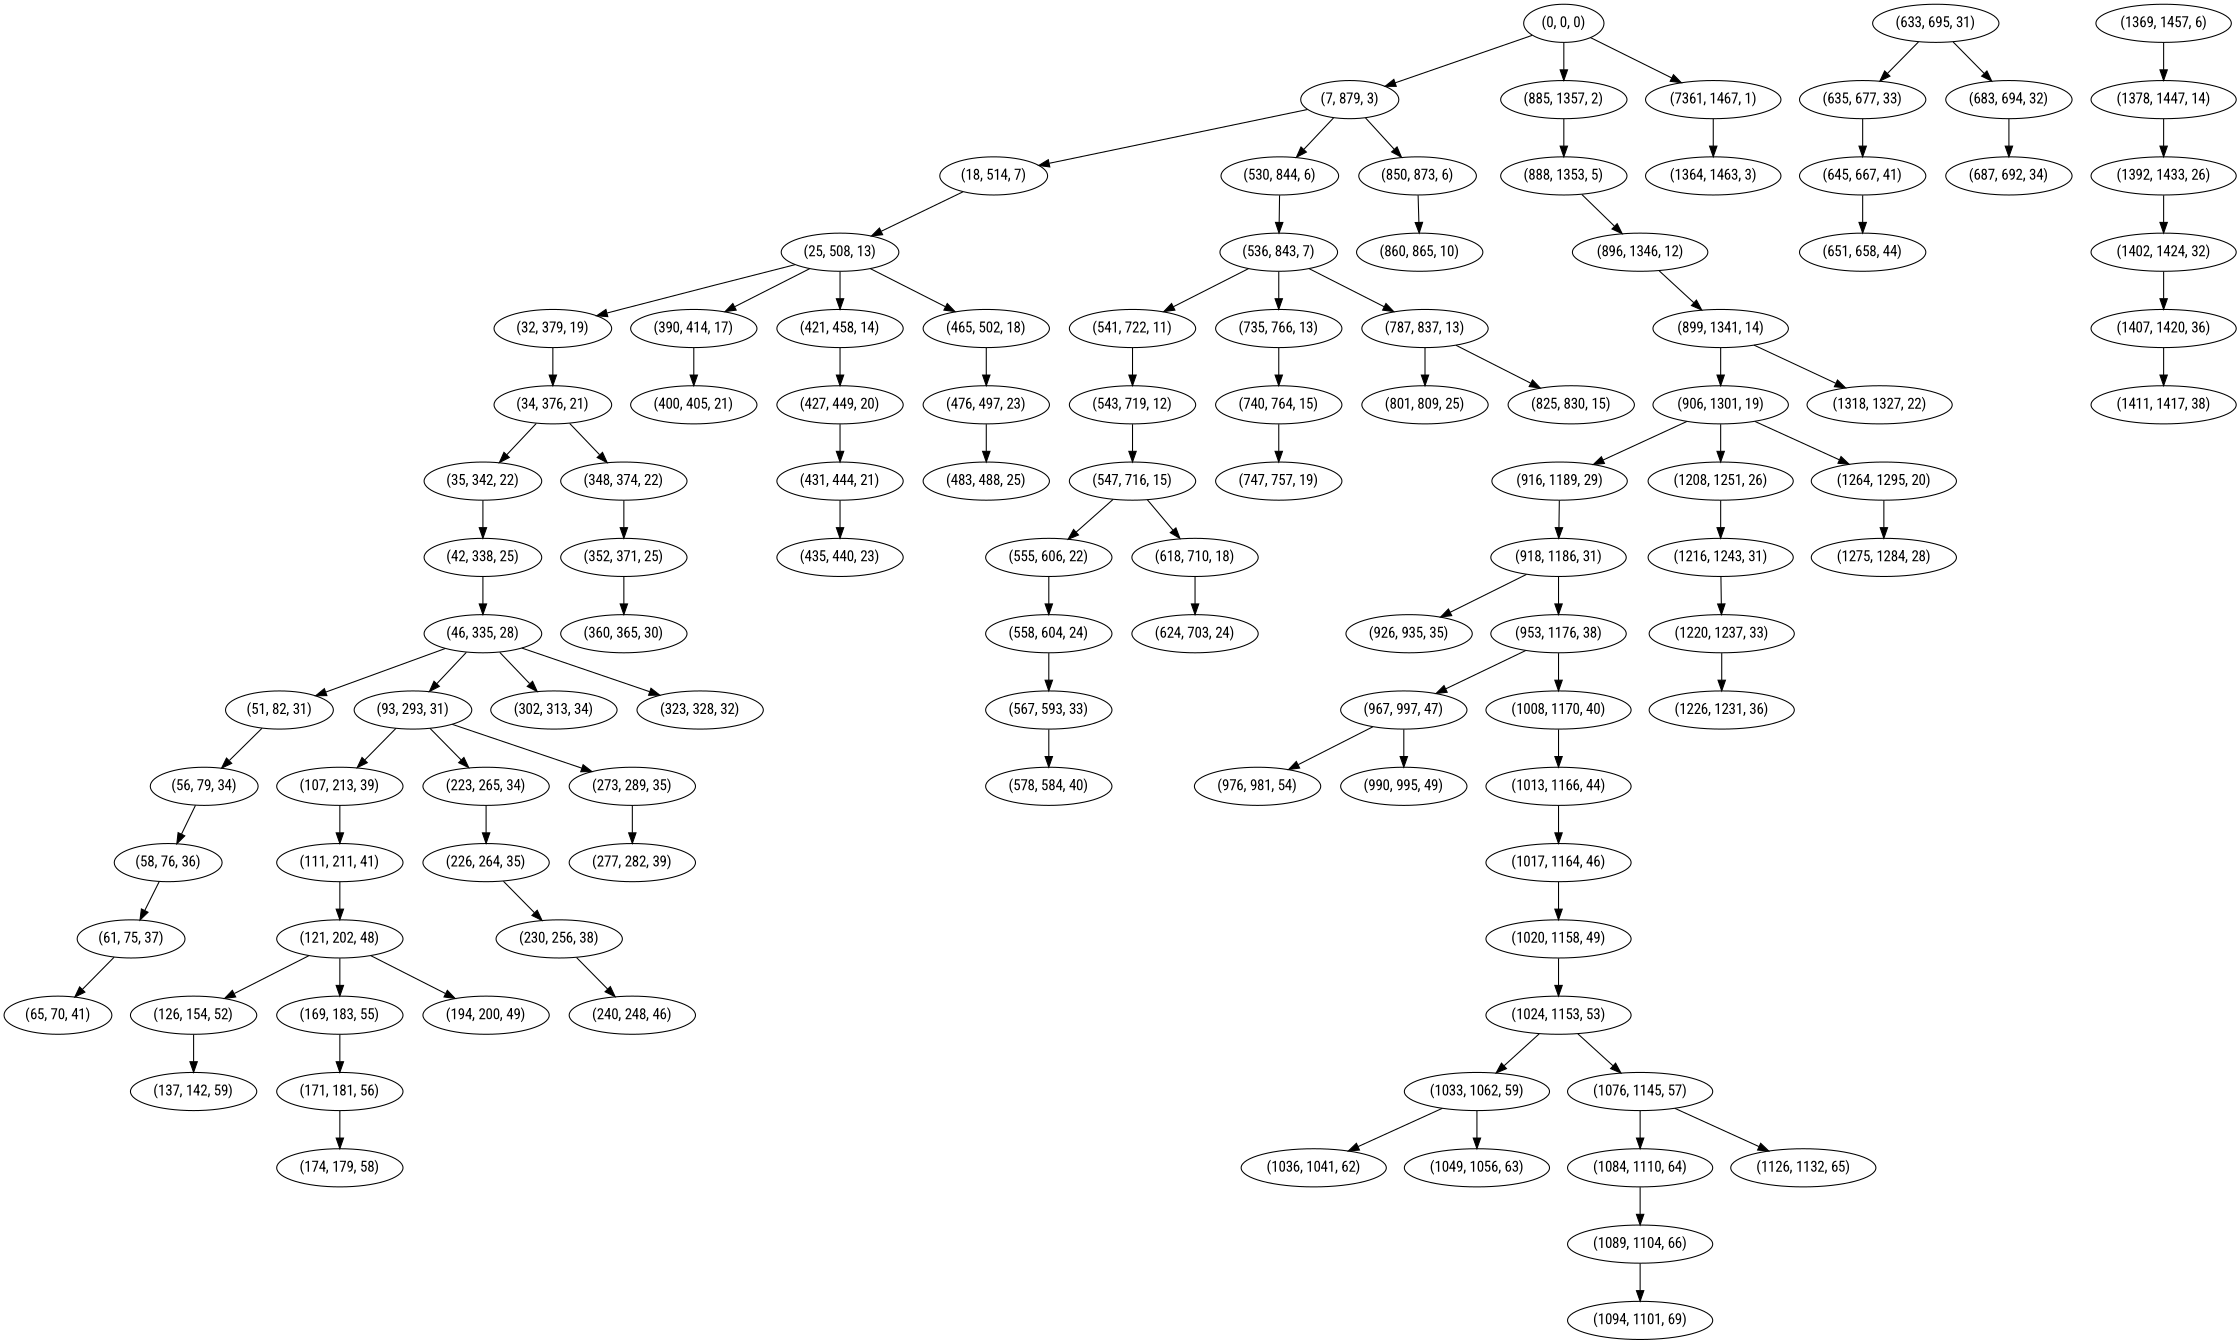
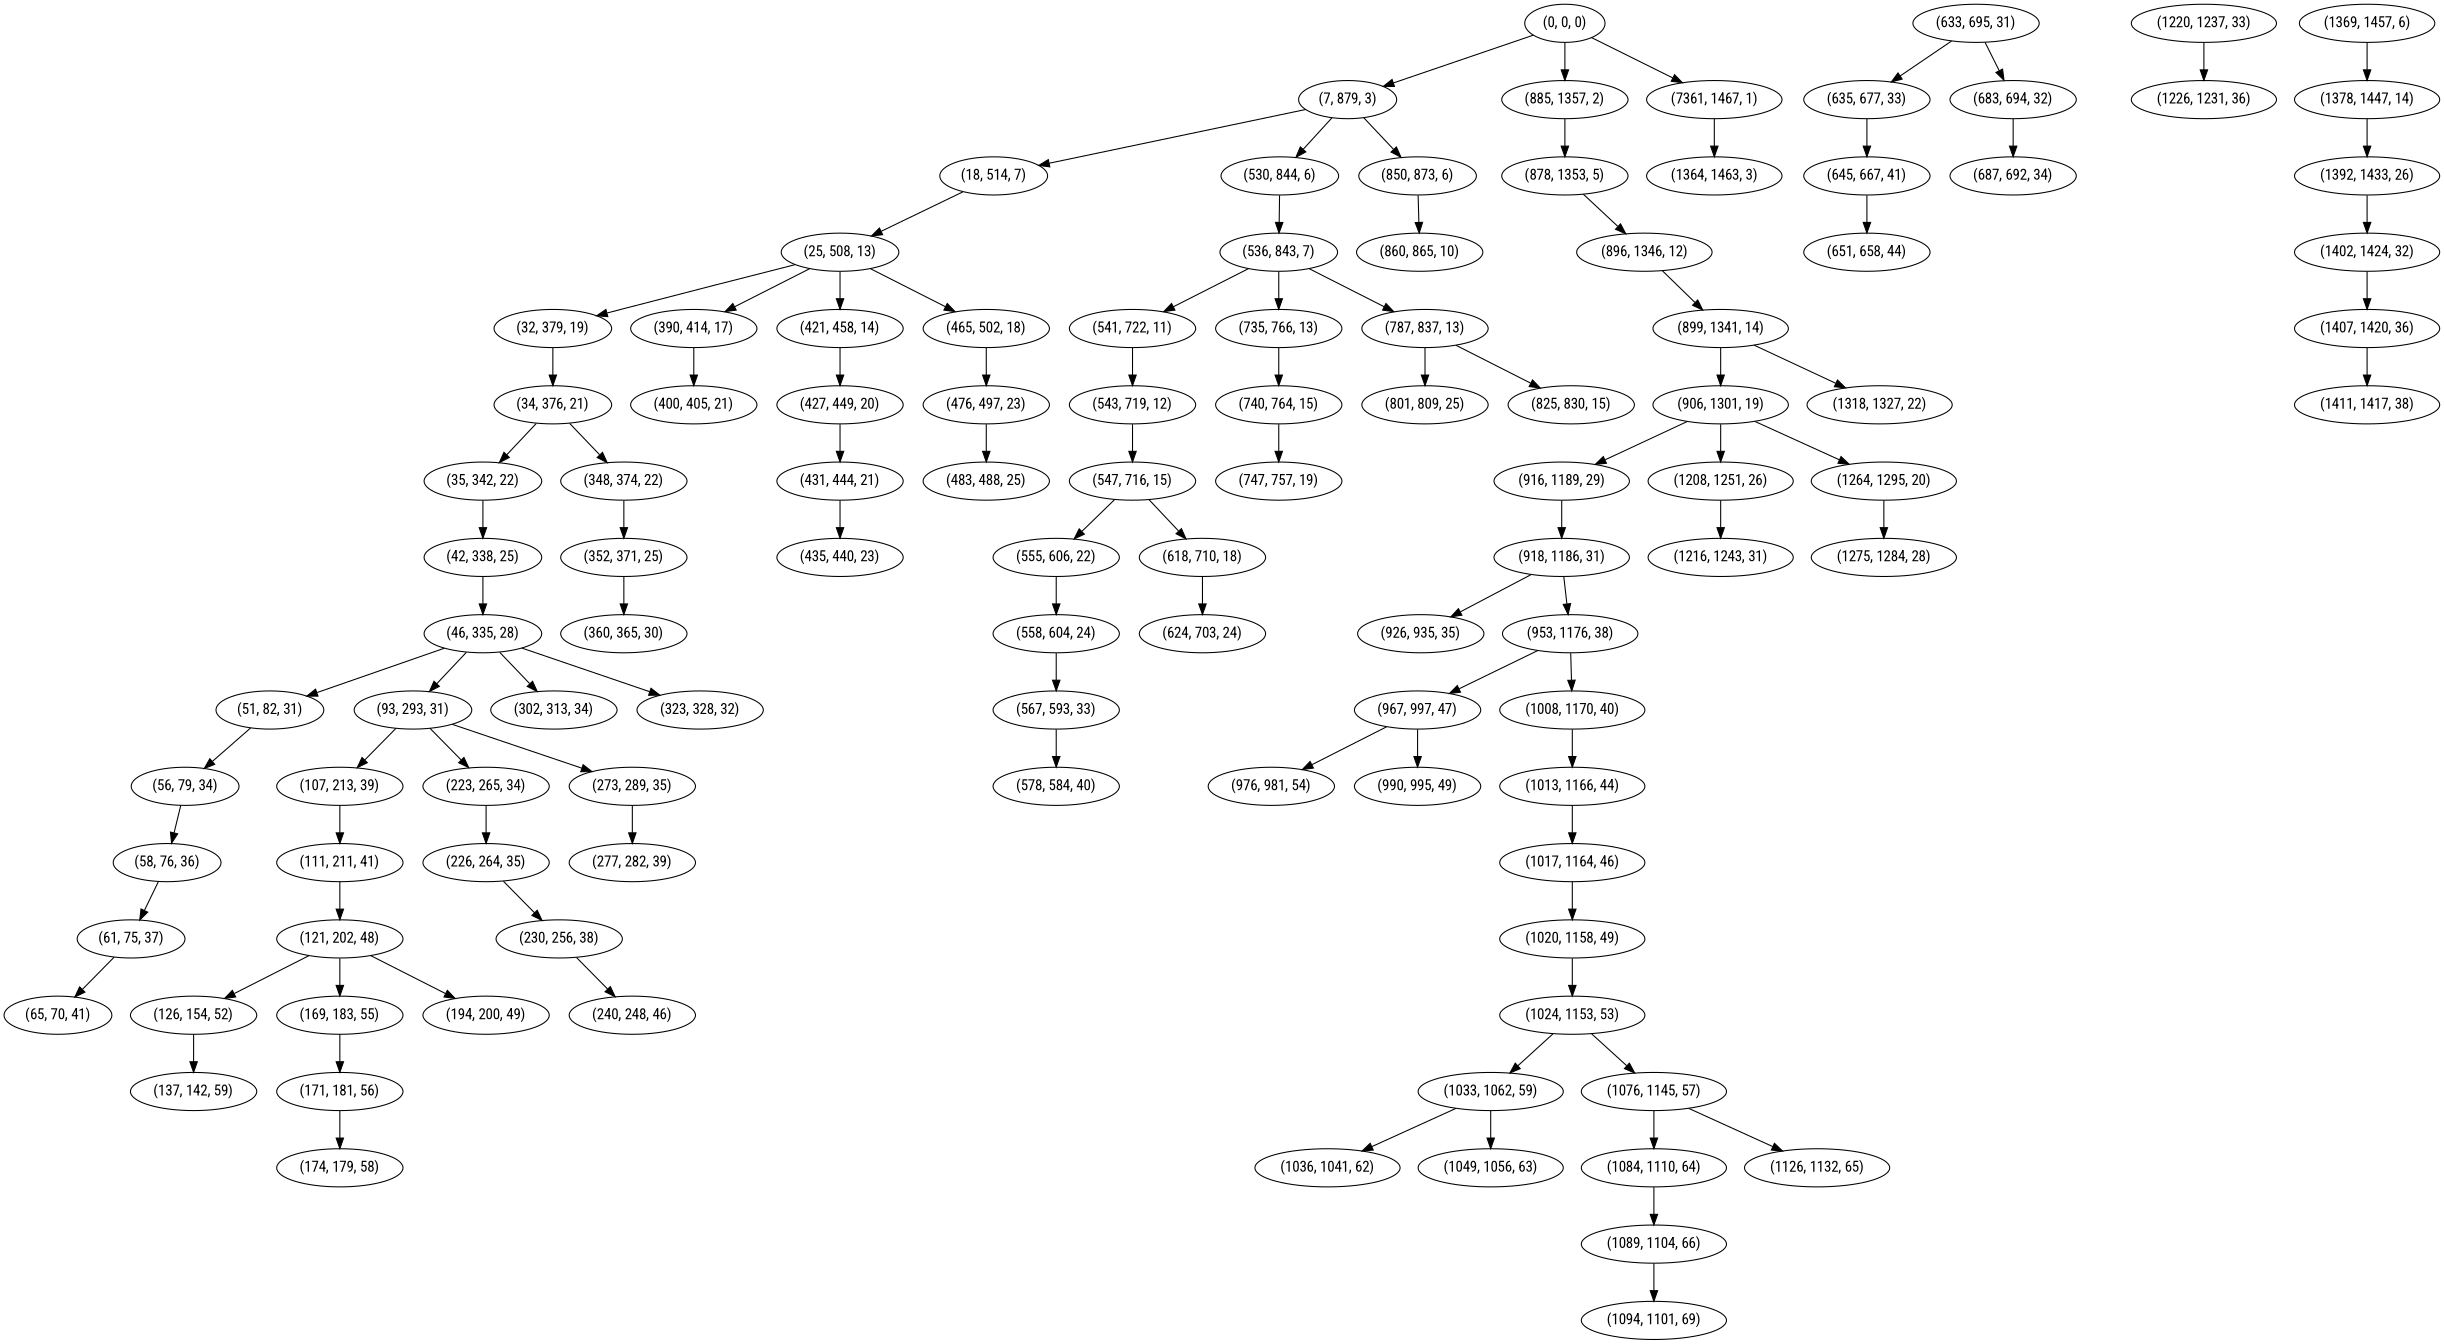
(1564, 176) -> (1565, 176)
(1721, 590) -> none
